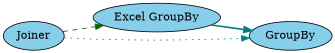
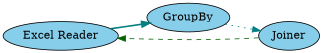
(157, 18) -> (61, 36)
(153, 40) -> (239, 27)
